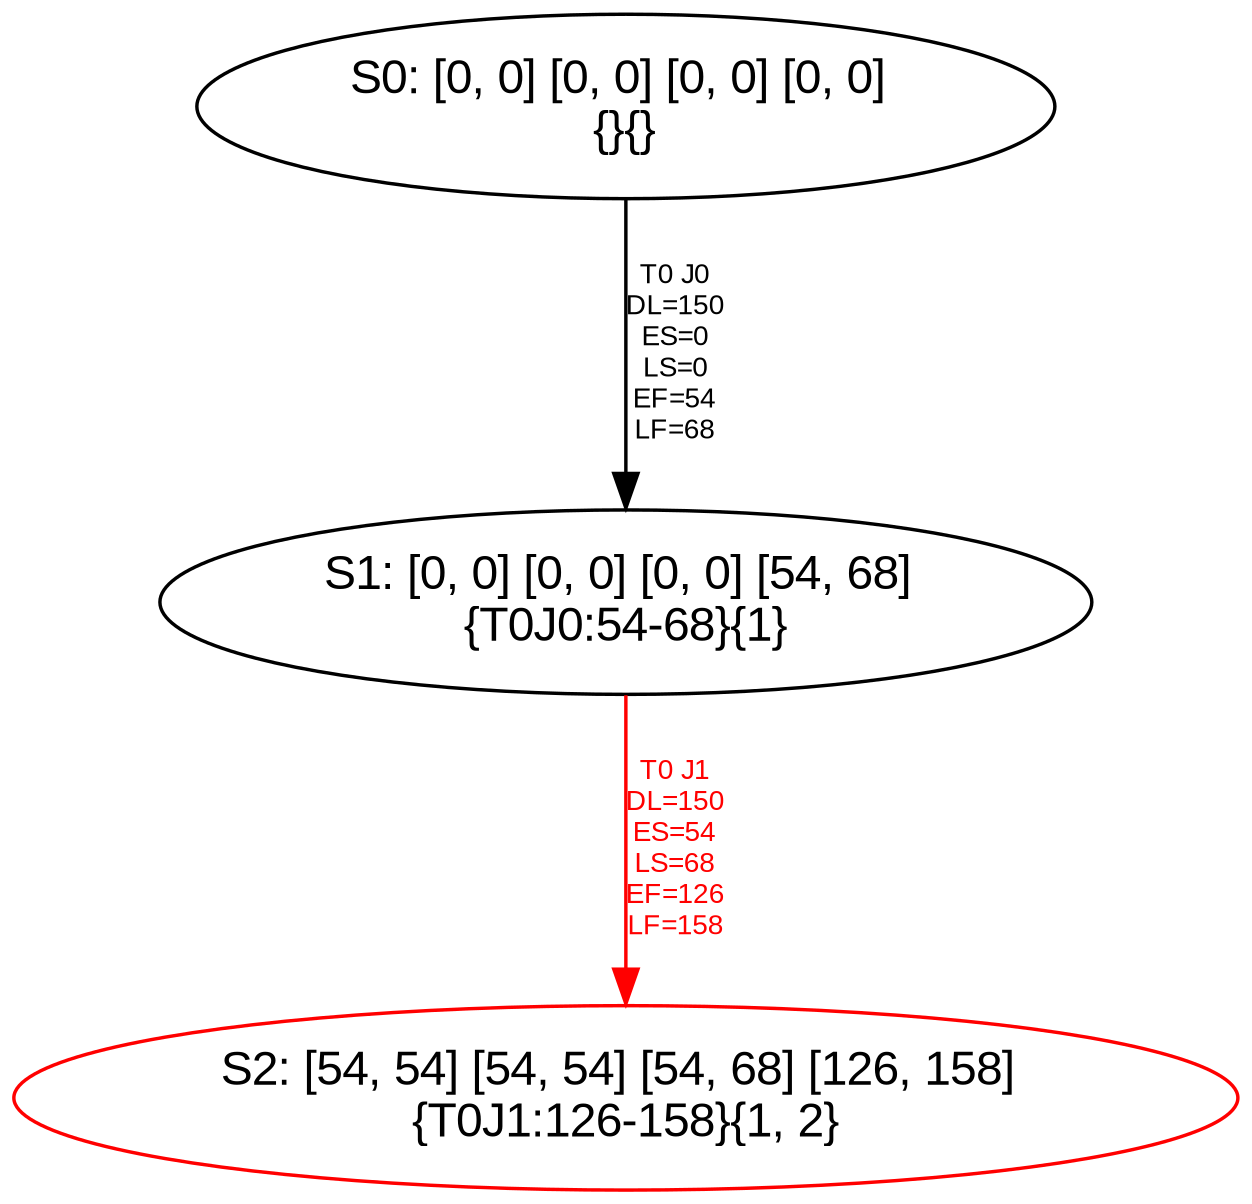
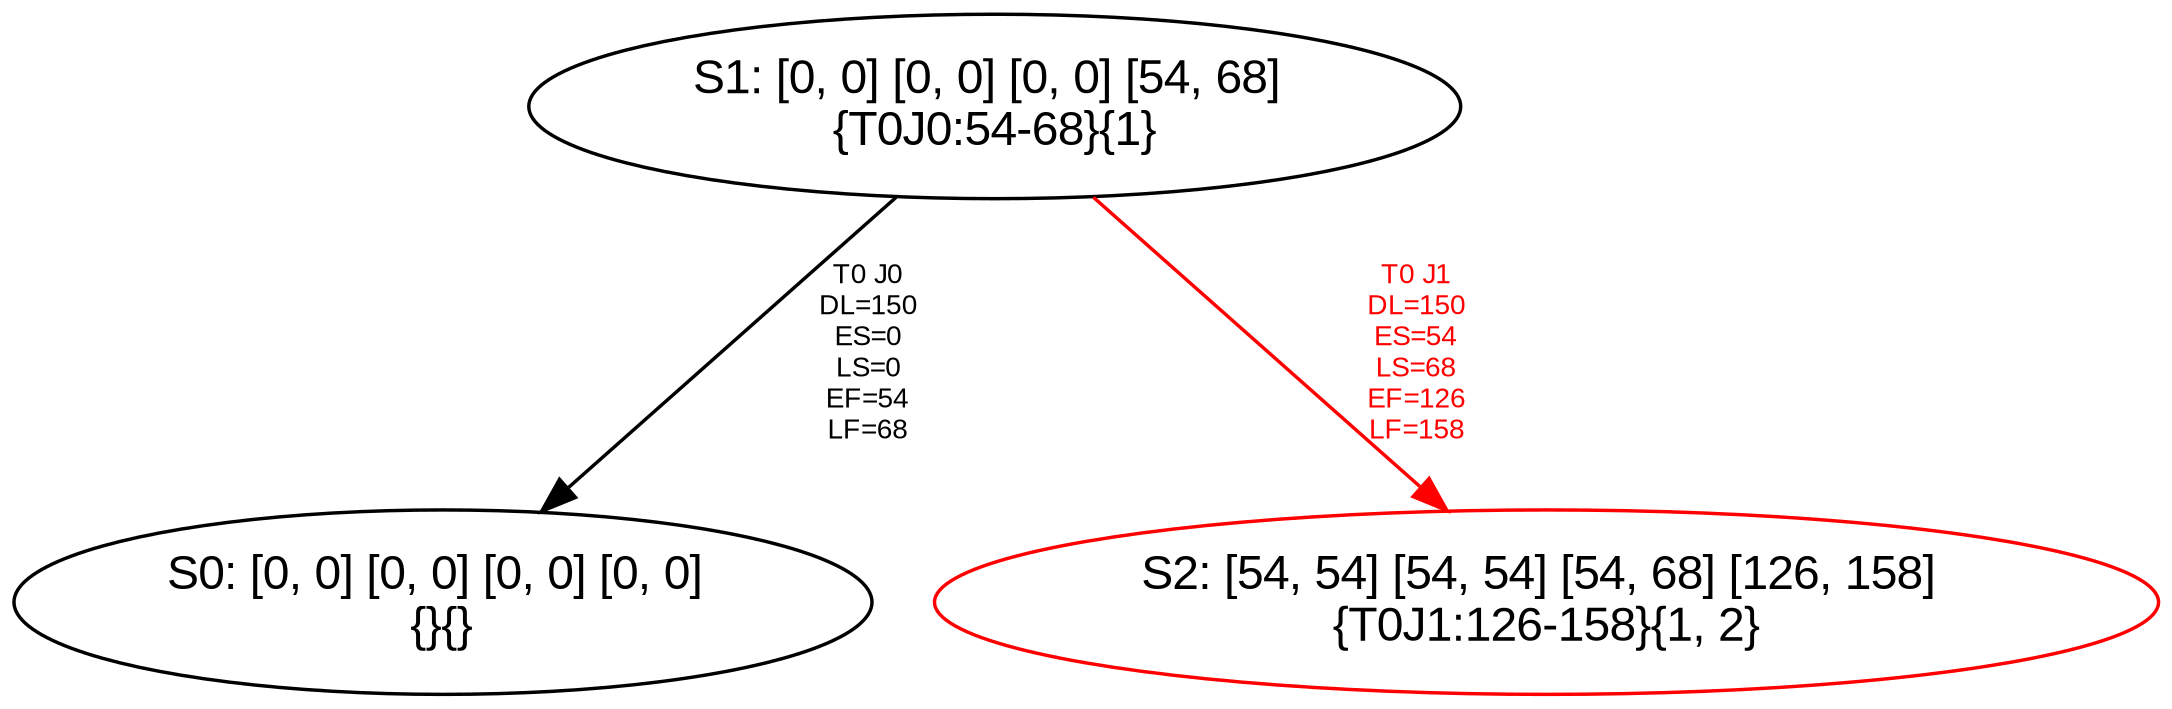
(626, 336) -> (732, 342)
